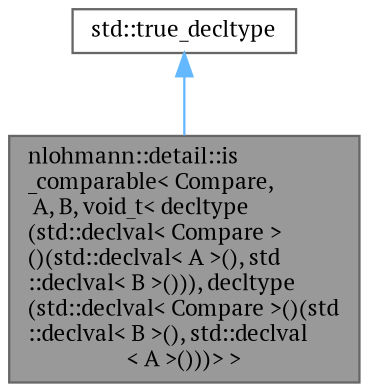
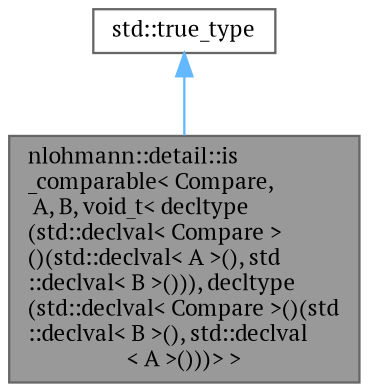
(184, 31) -> (184, 31)
